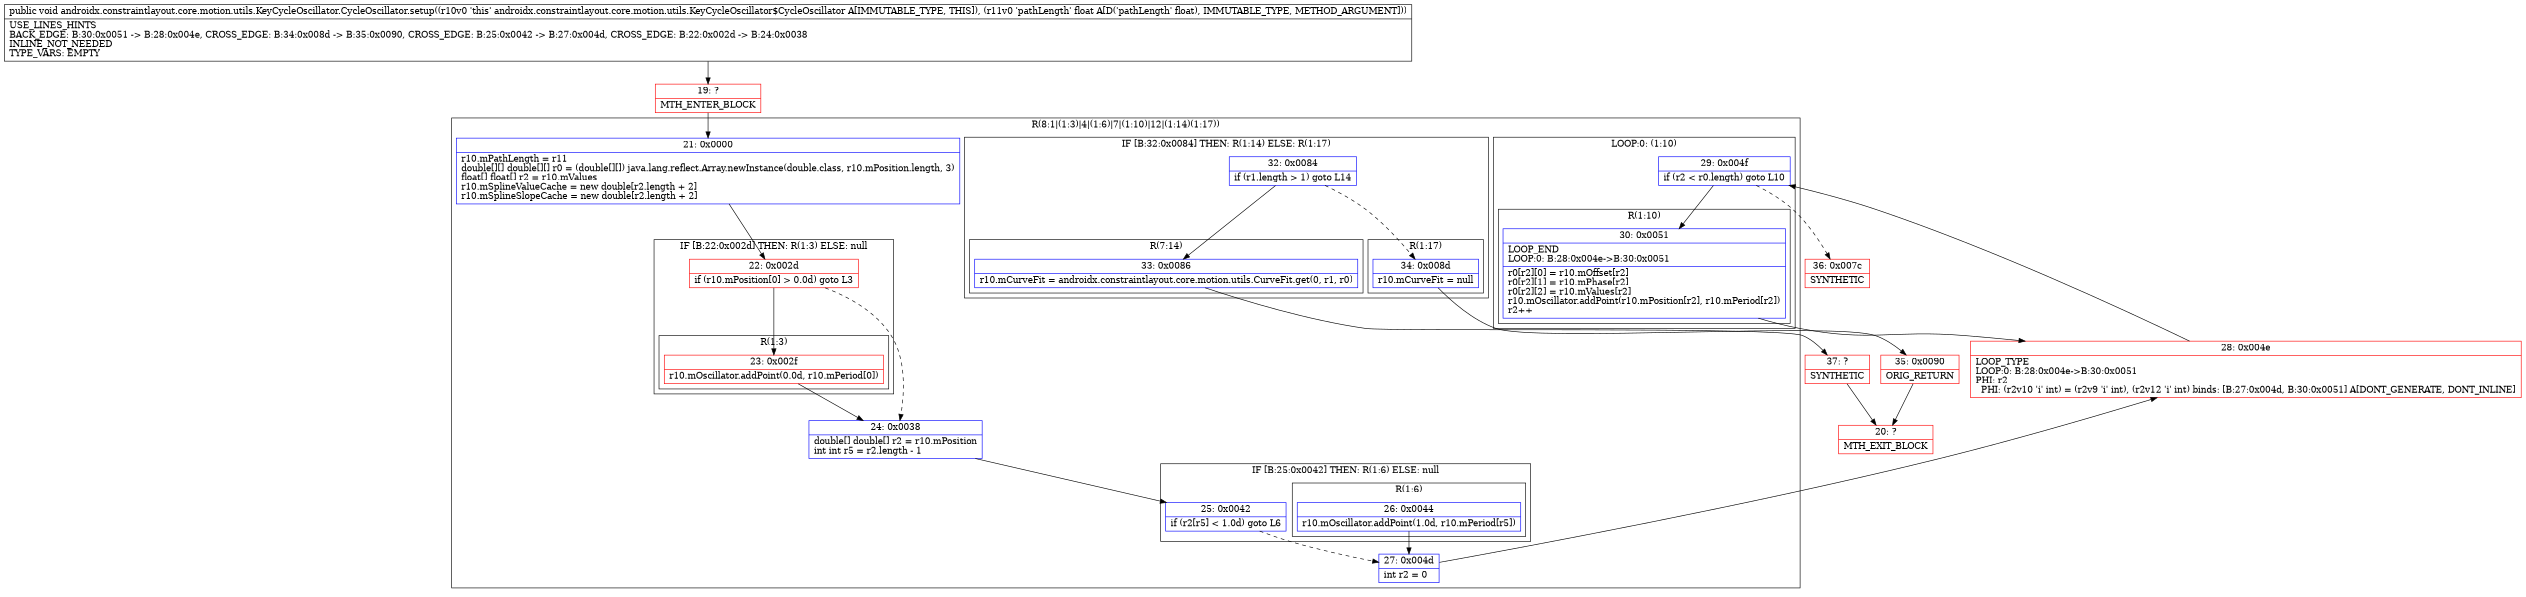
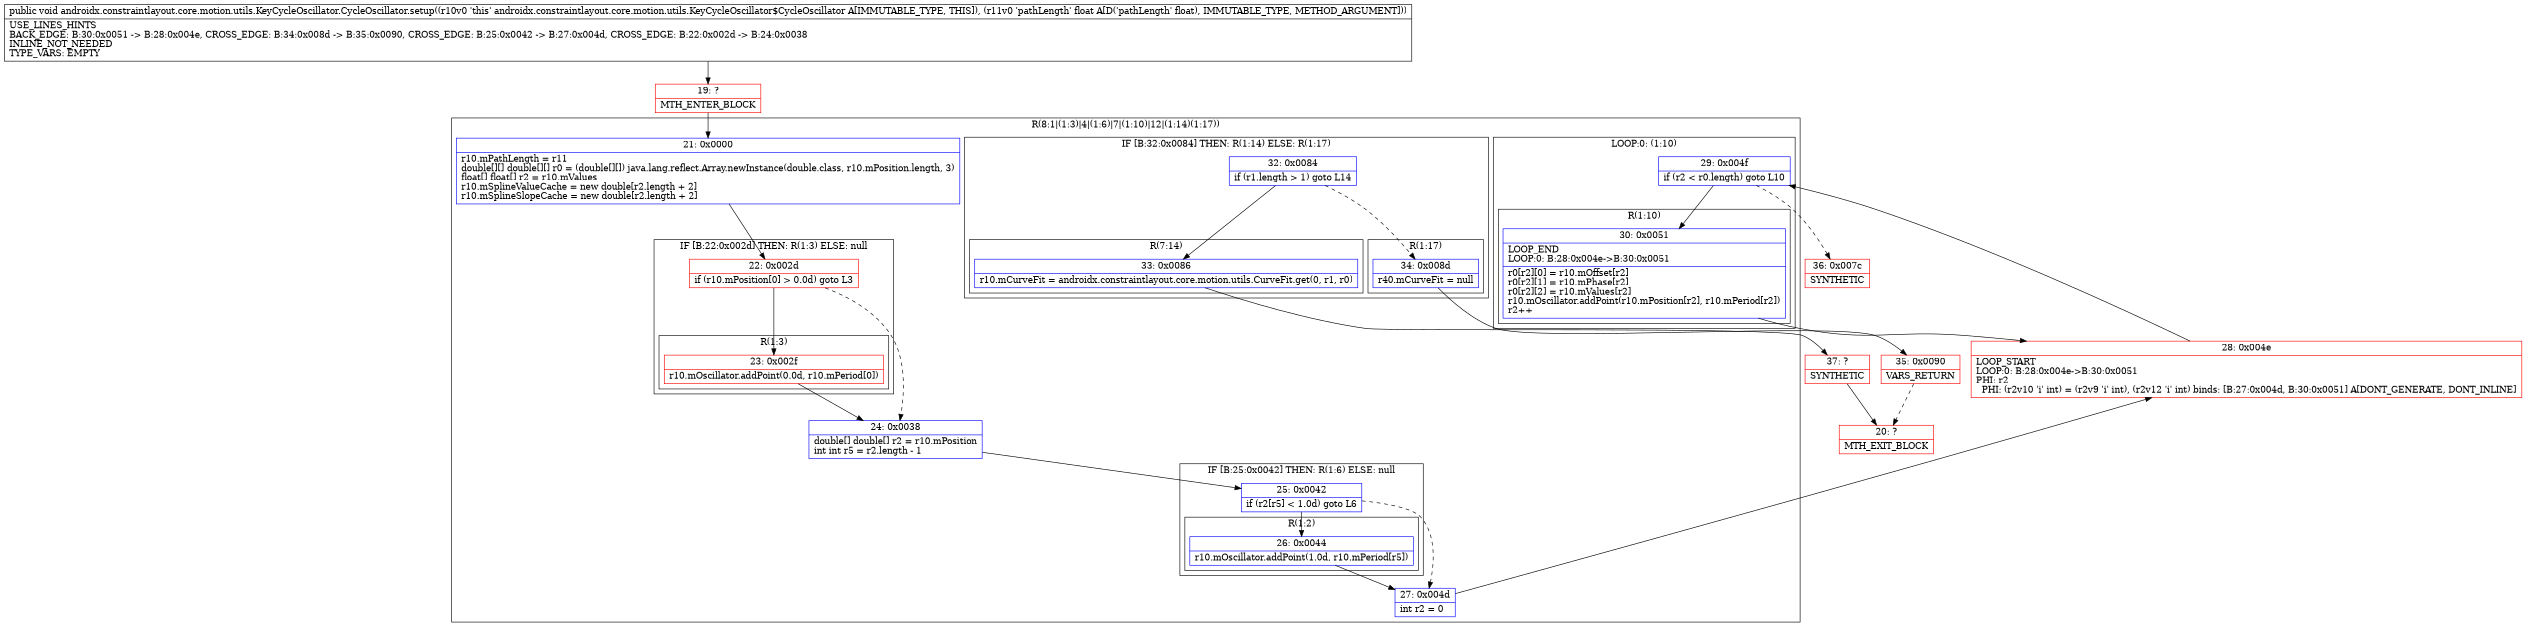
(1426, 280) -> (1426, 280)
(2002, 362) -> (2006, 362)
(1920, 376) -> (1921, 376)
(1904, 402) -> (1905, 402)
(1409, 490) -> (1302, 524)
none -> (1302, 521)
